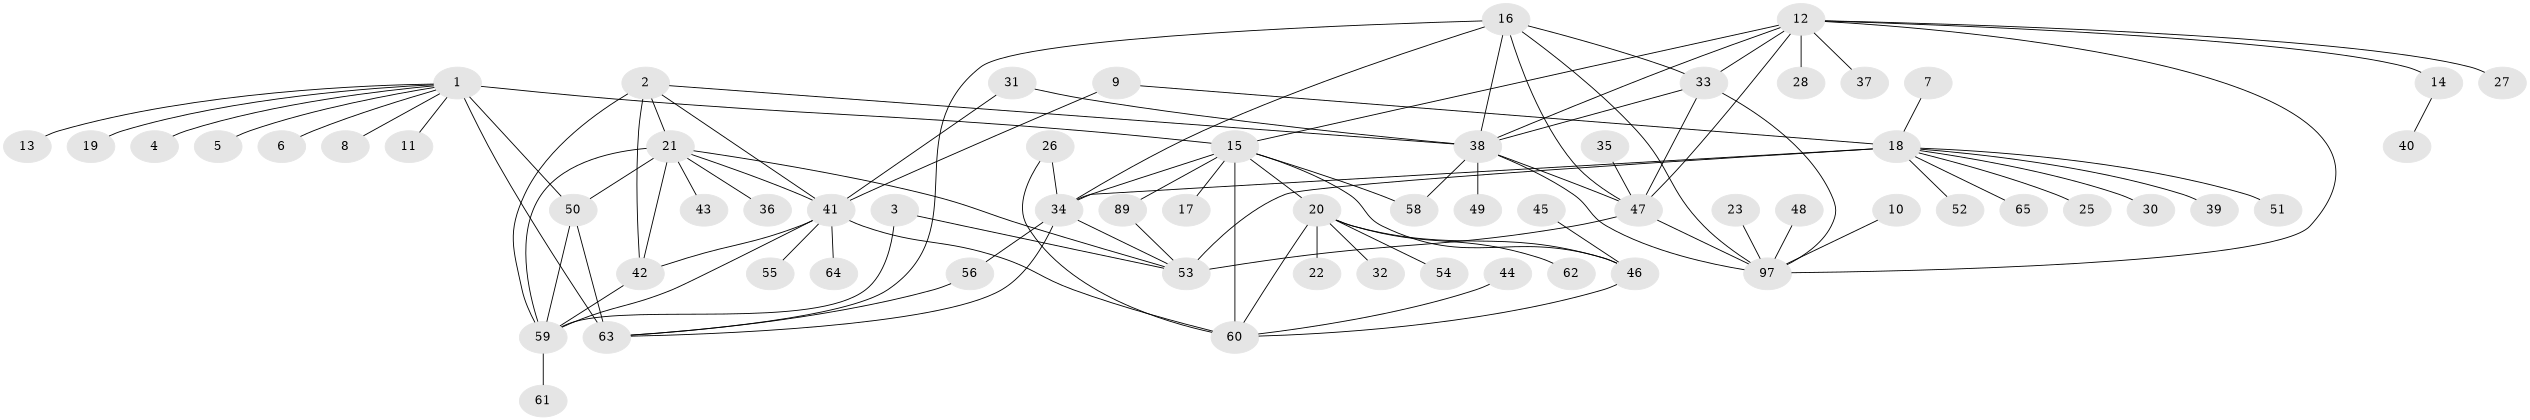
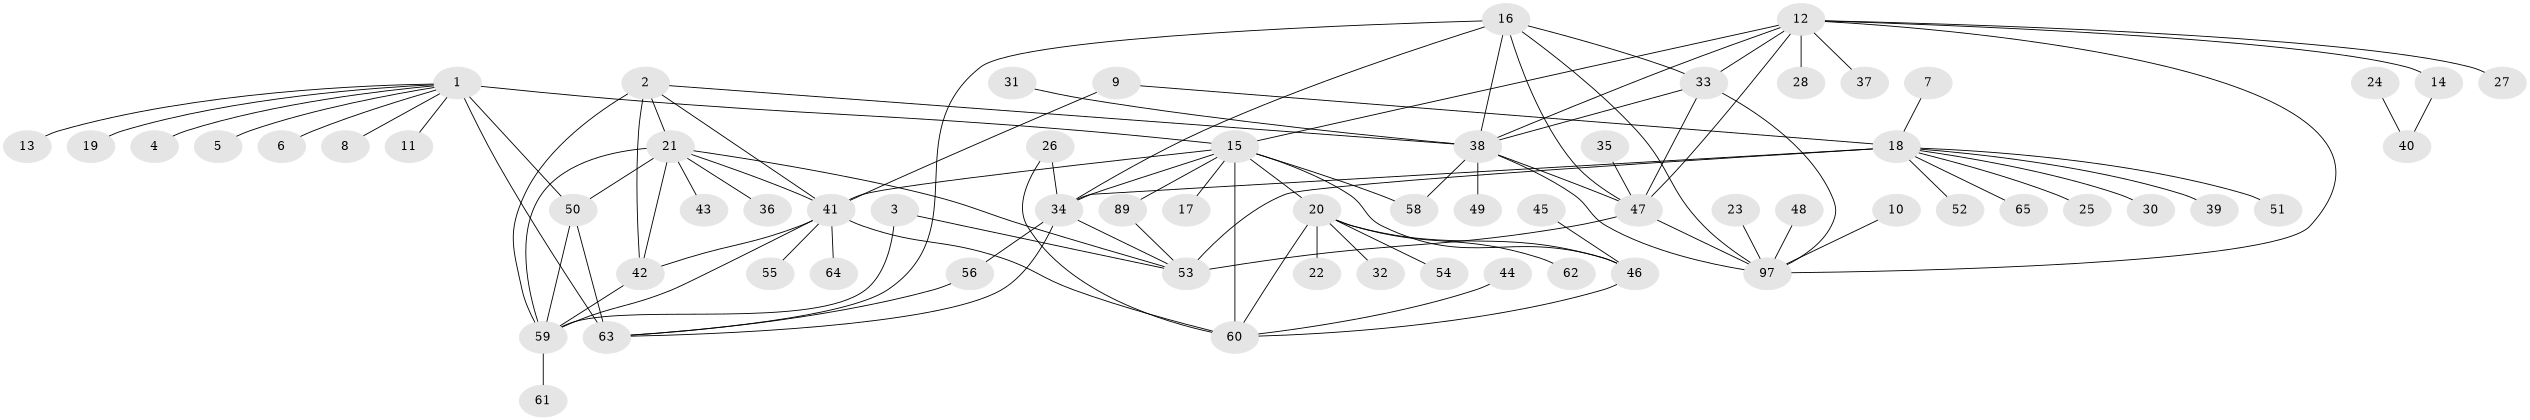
none -> (2375, 83)
(922, 147) -> (1020, 172)
